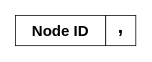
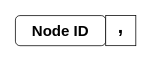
(60, 30) -> (60, 30)
